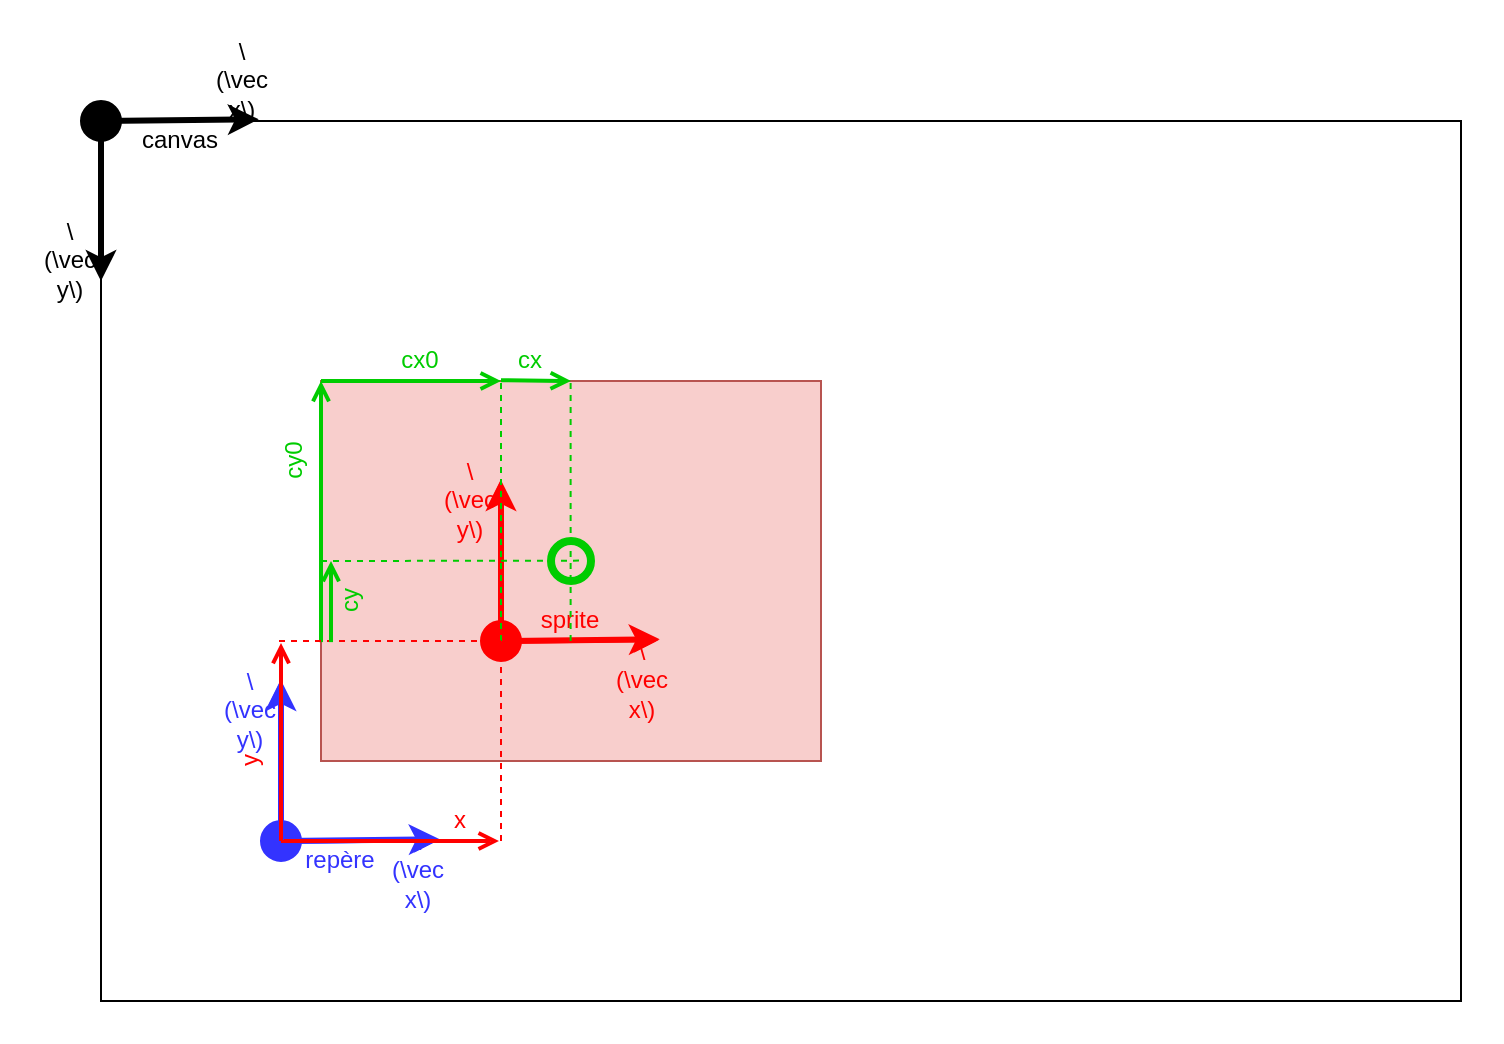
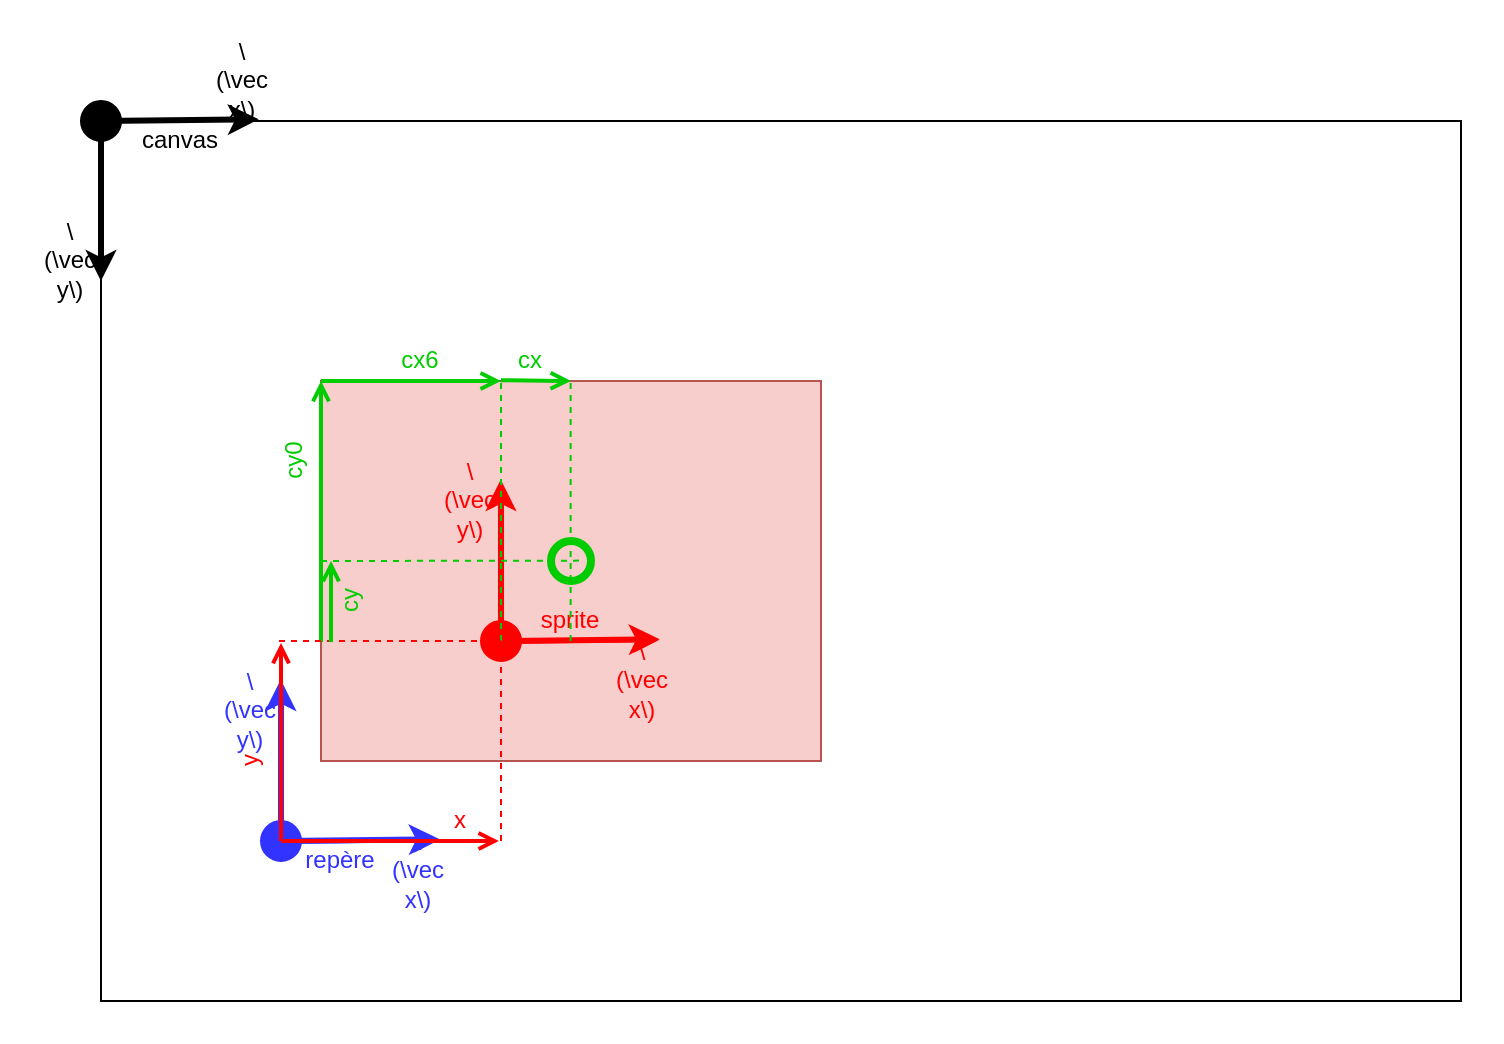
(421, 361) -> (421, 361)
